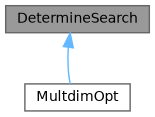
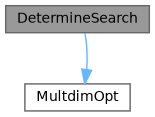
(68, 66) -> (87, 51)
